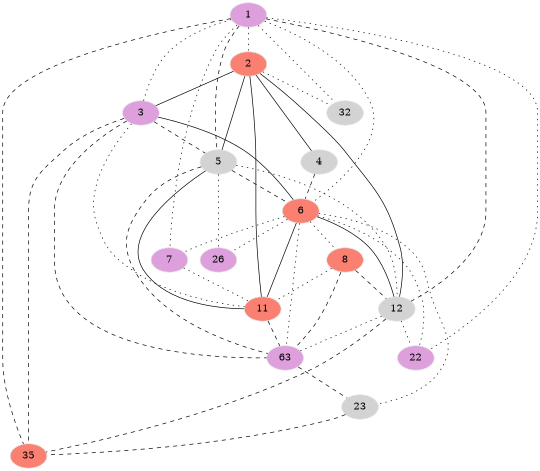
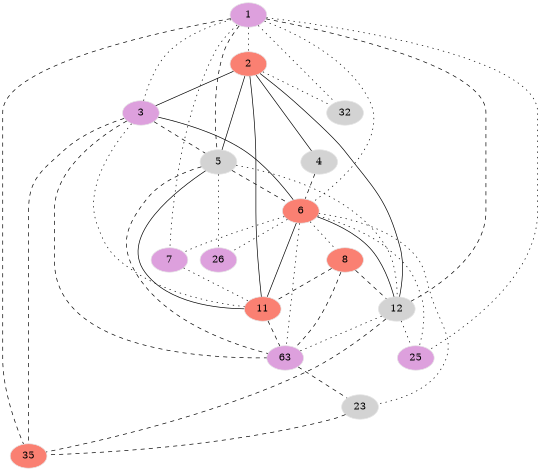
(304, 284) -> (304, 284)
(416, 358) -> (416, 358)
